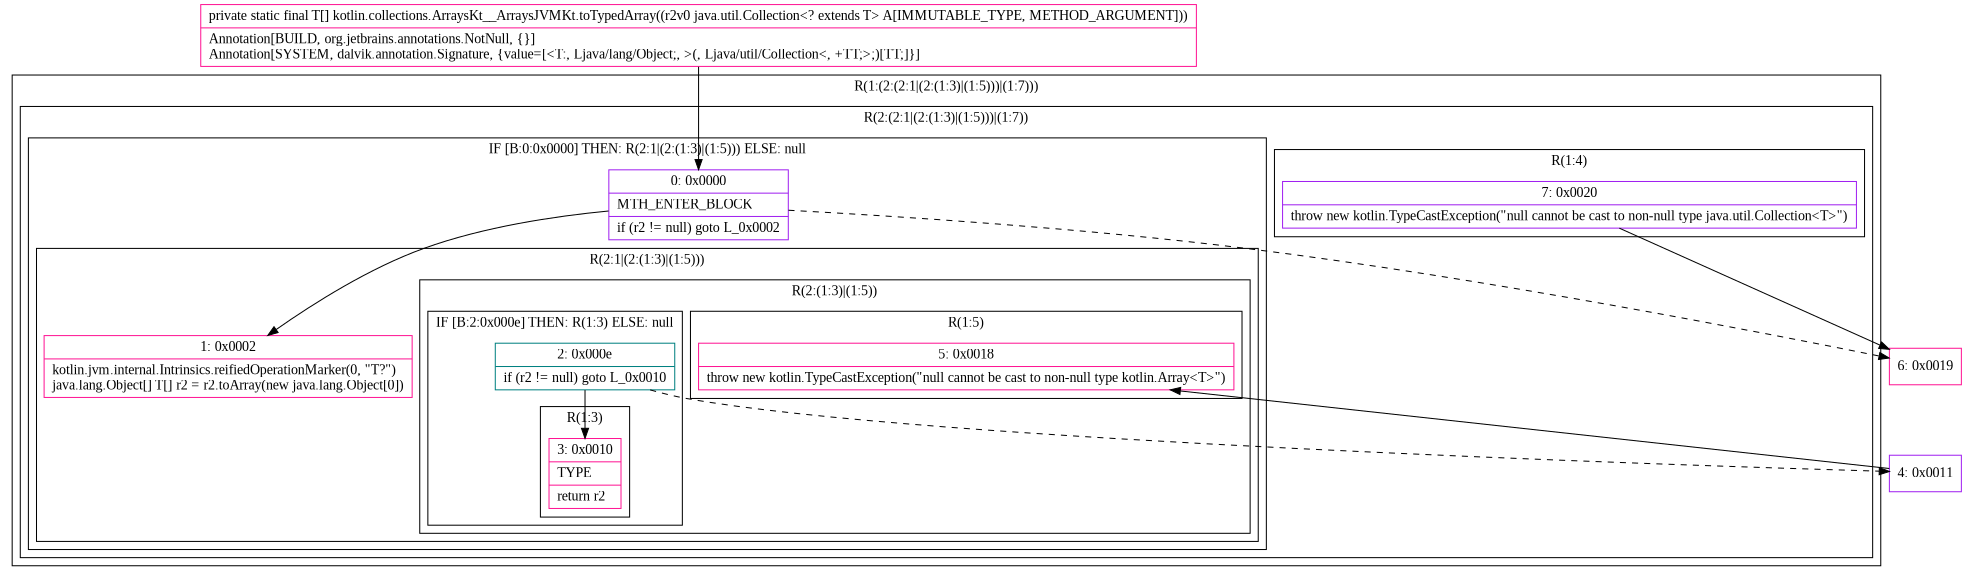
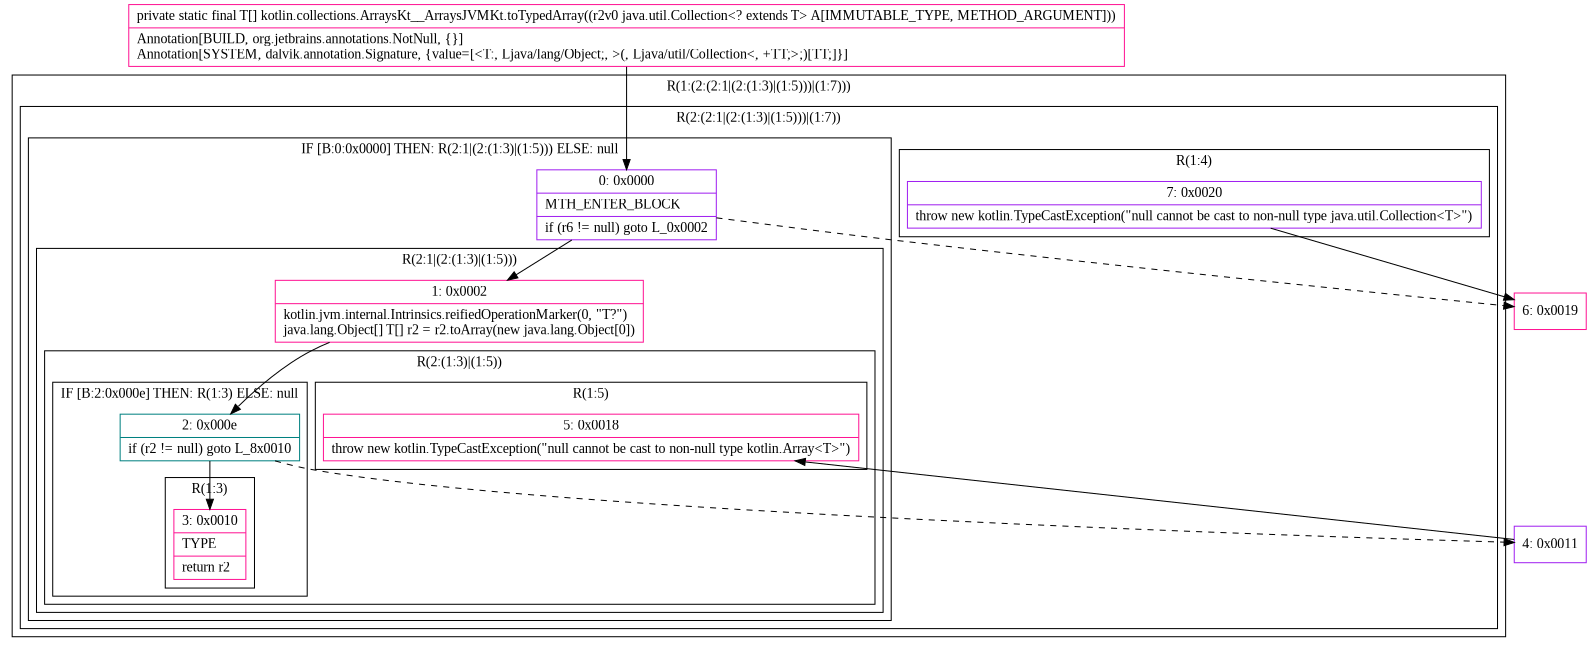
(699, 228) -> (627, 228)
none -> (281, 370)
(585, 378) -> (210, 449)
